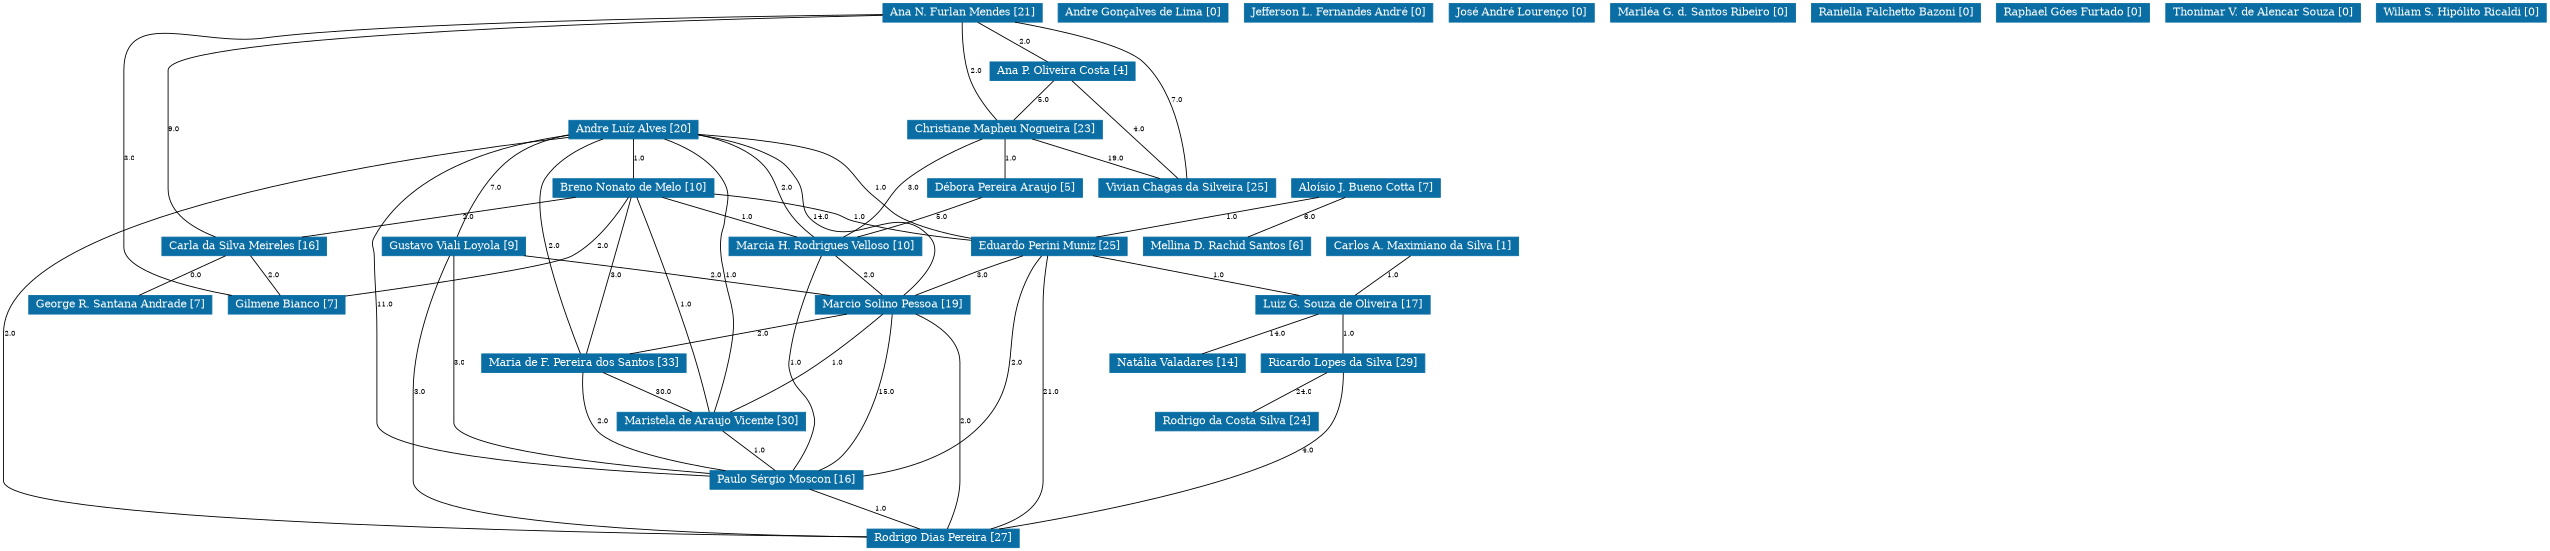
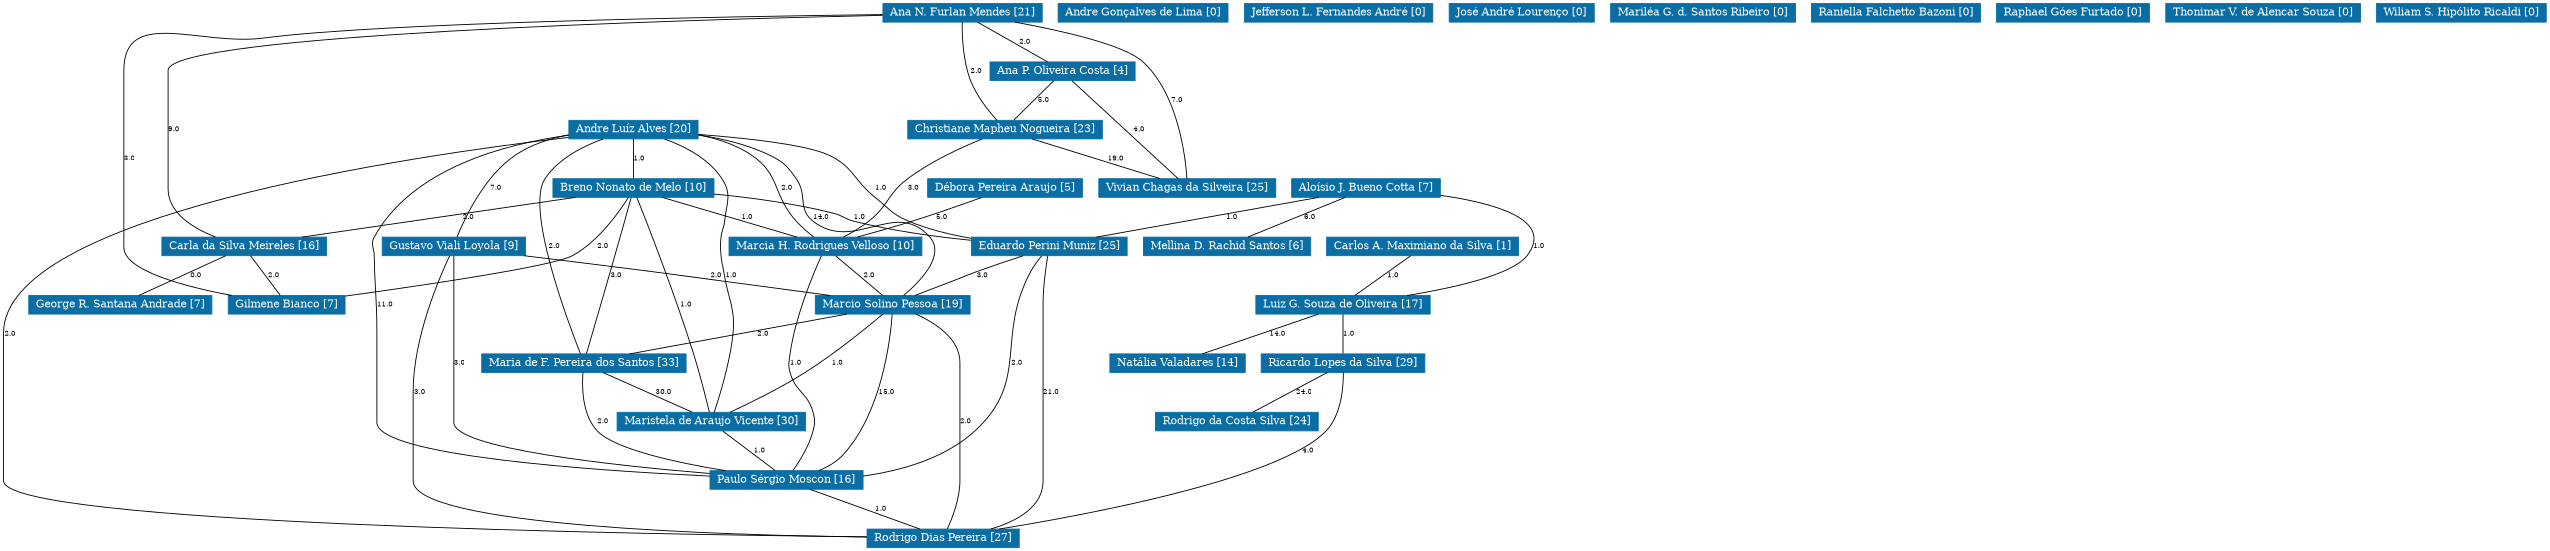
(1005, 159) -> none
(1196, 276) -> (1527, 256)
